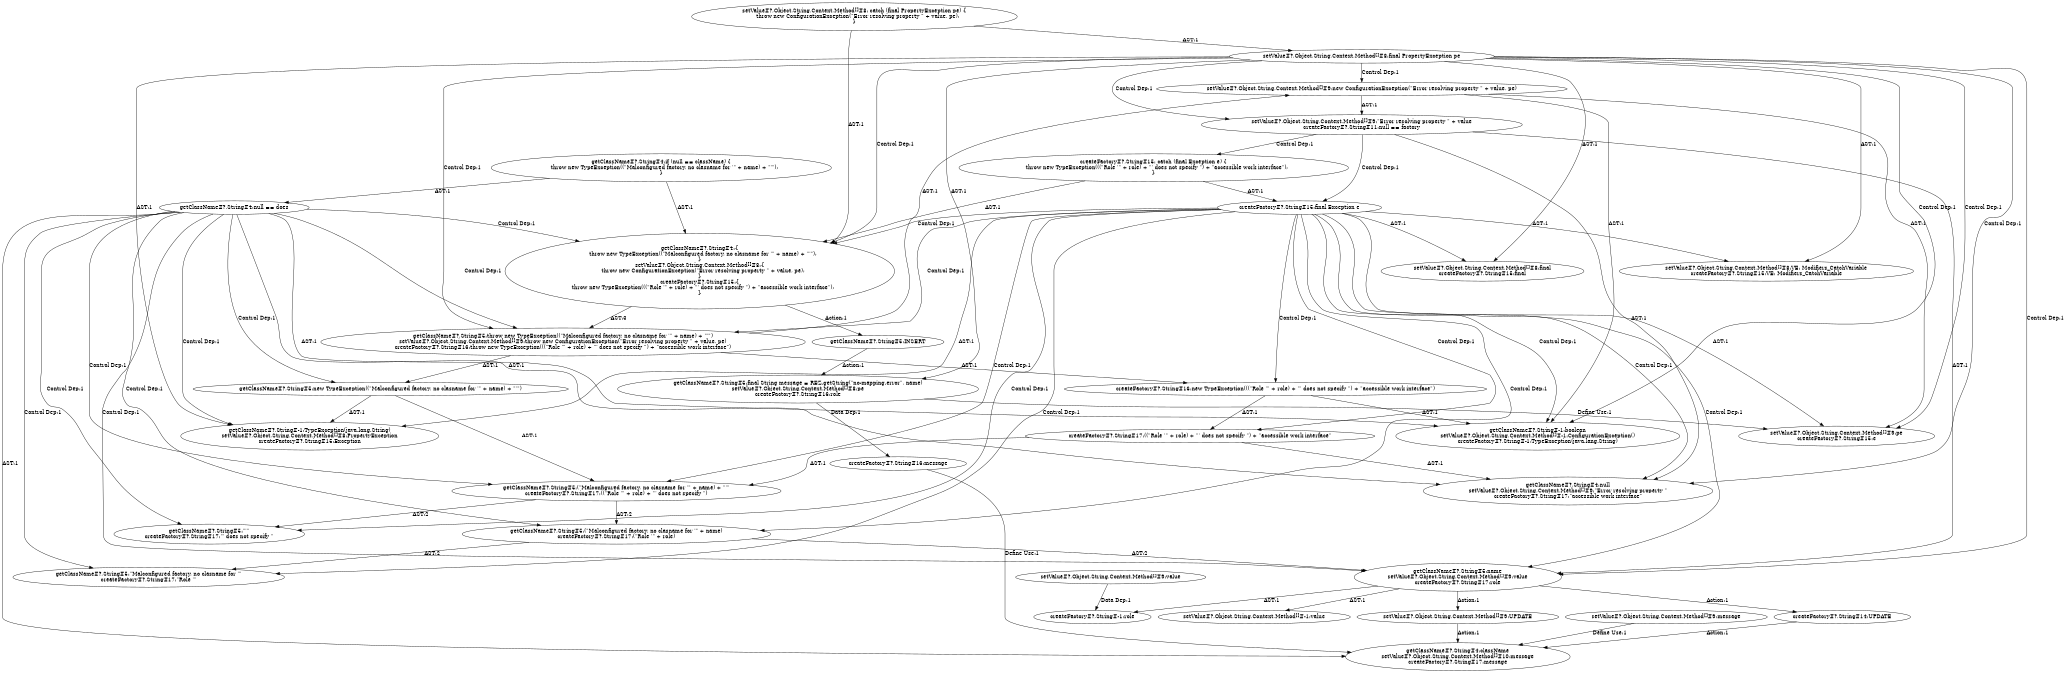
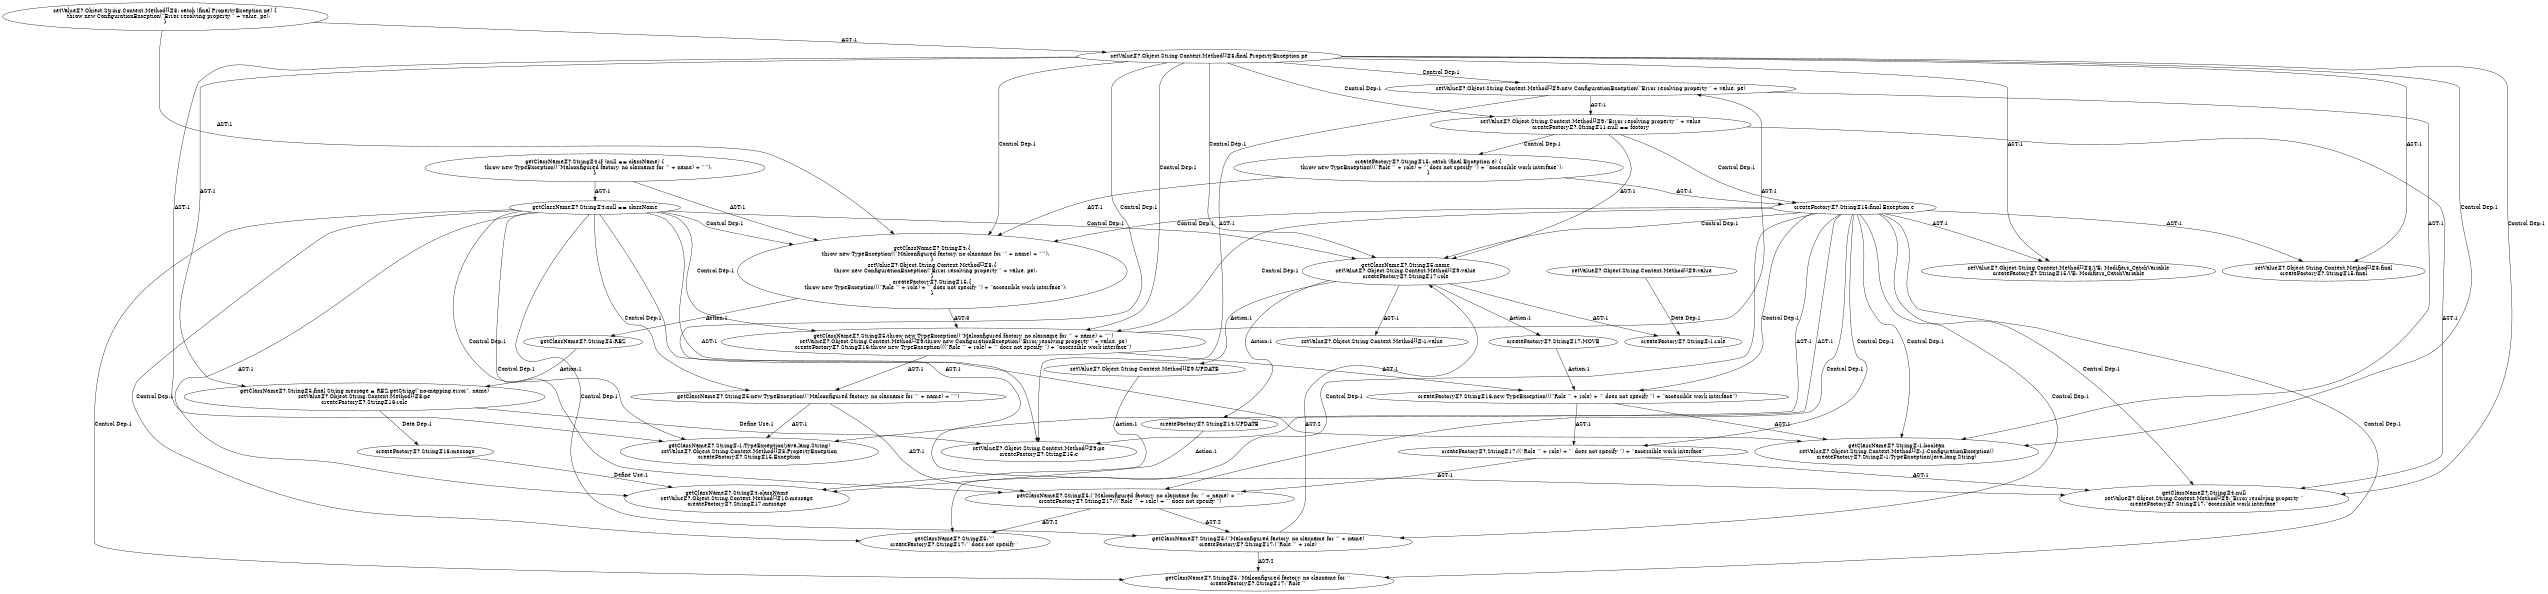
(234, 208) -> (595, 208)
(878, 342) -> (583, 342)
none -> (1553, 342)
(1666, 617) -> none
